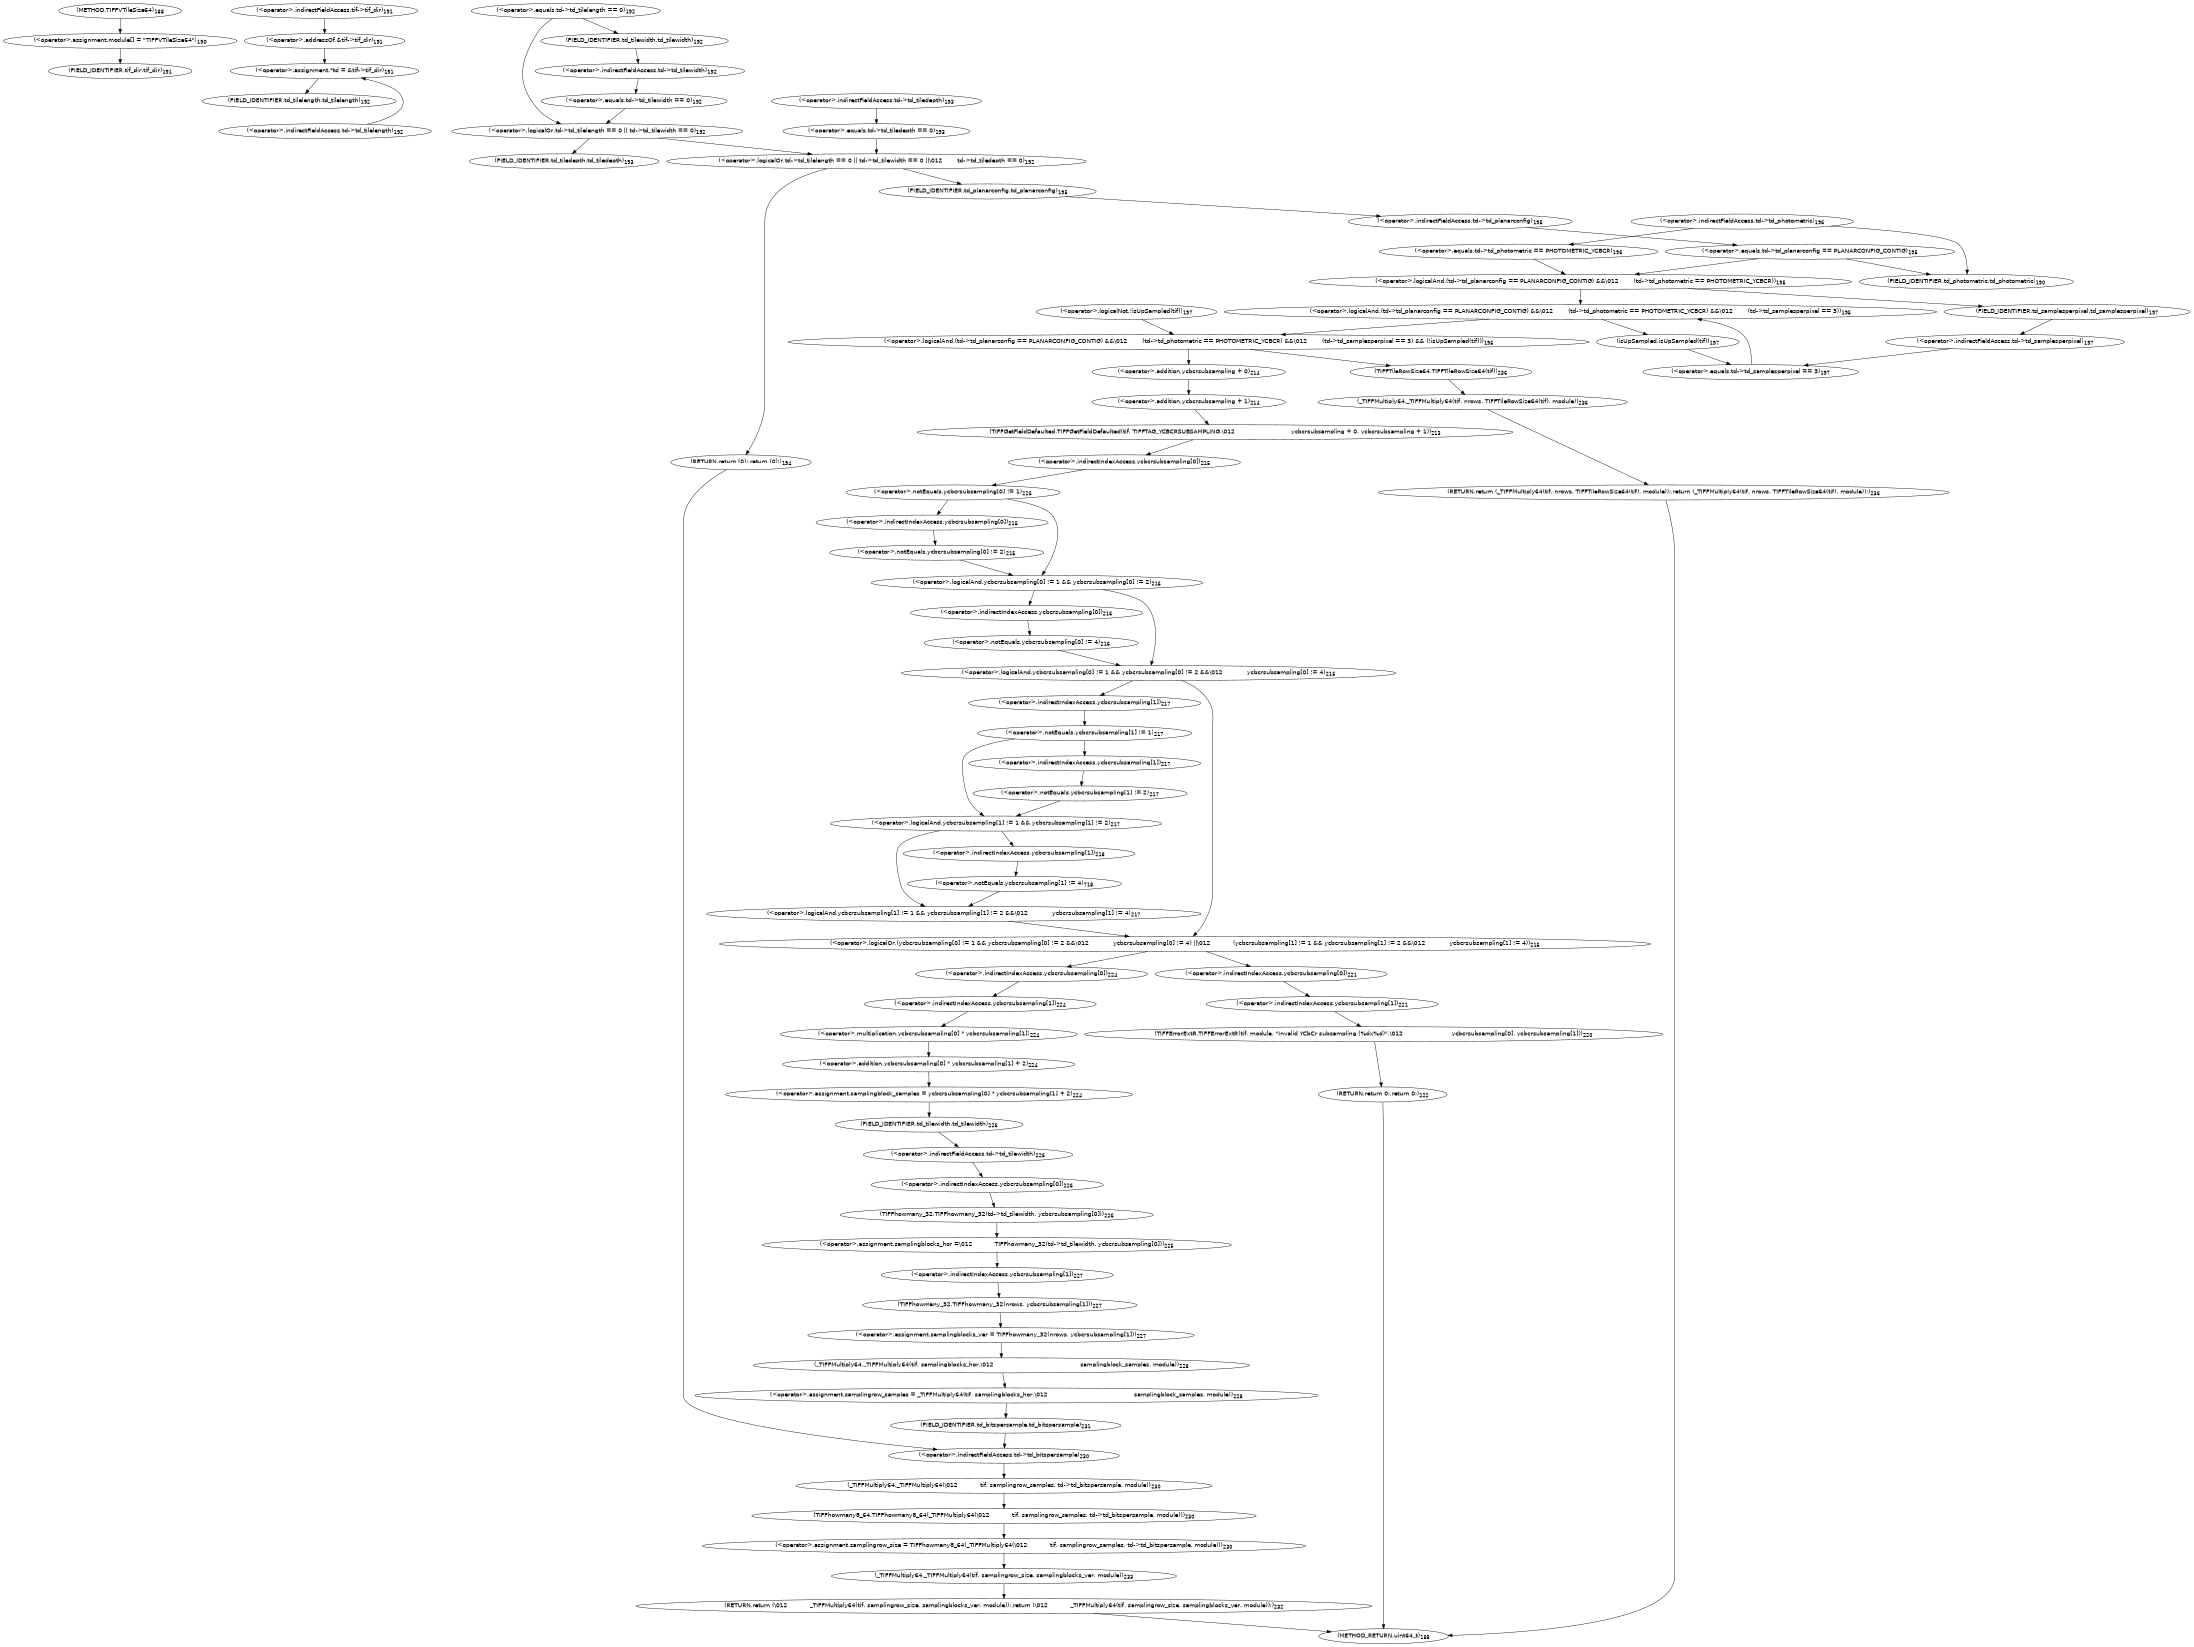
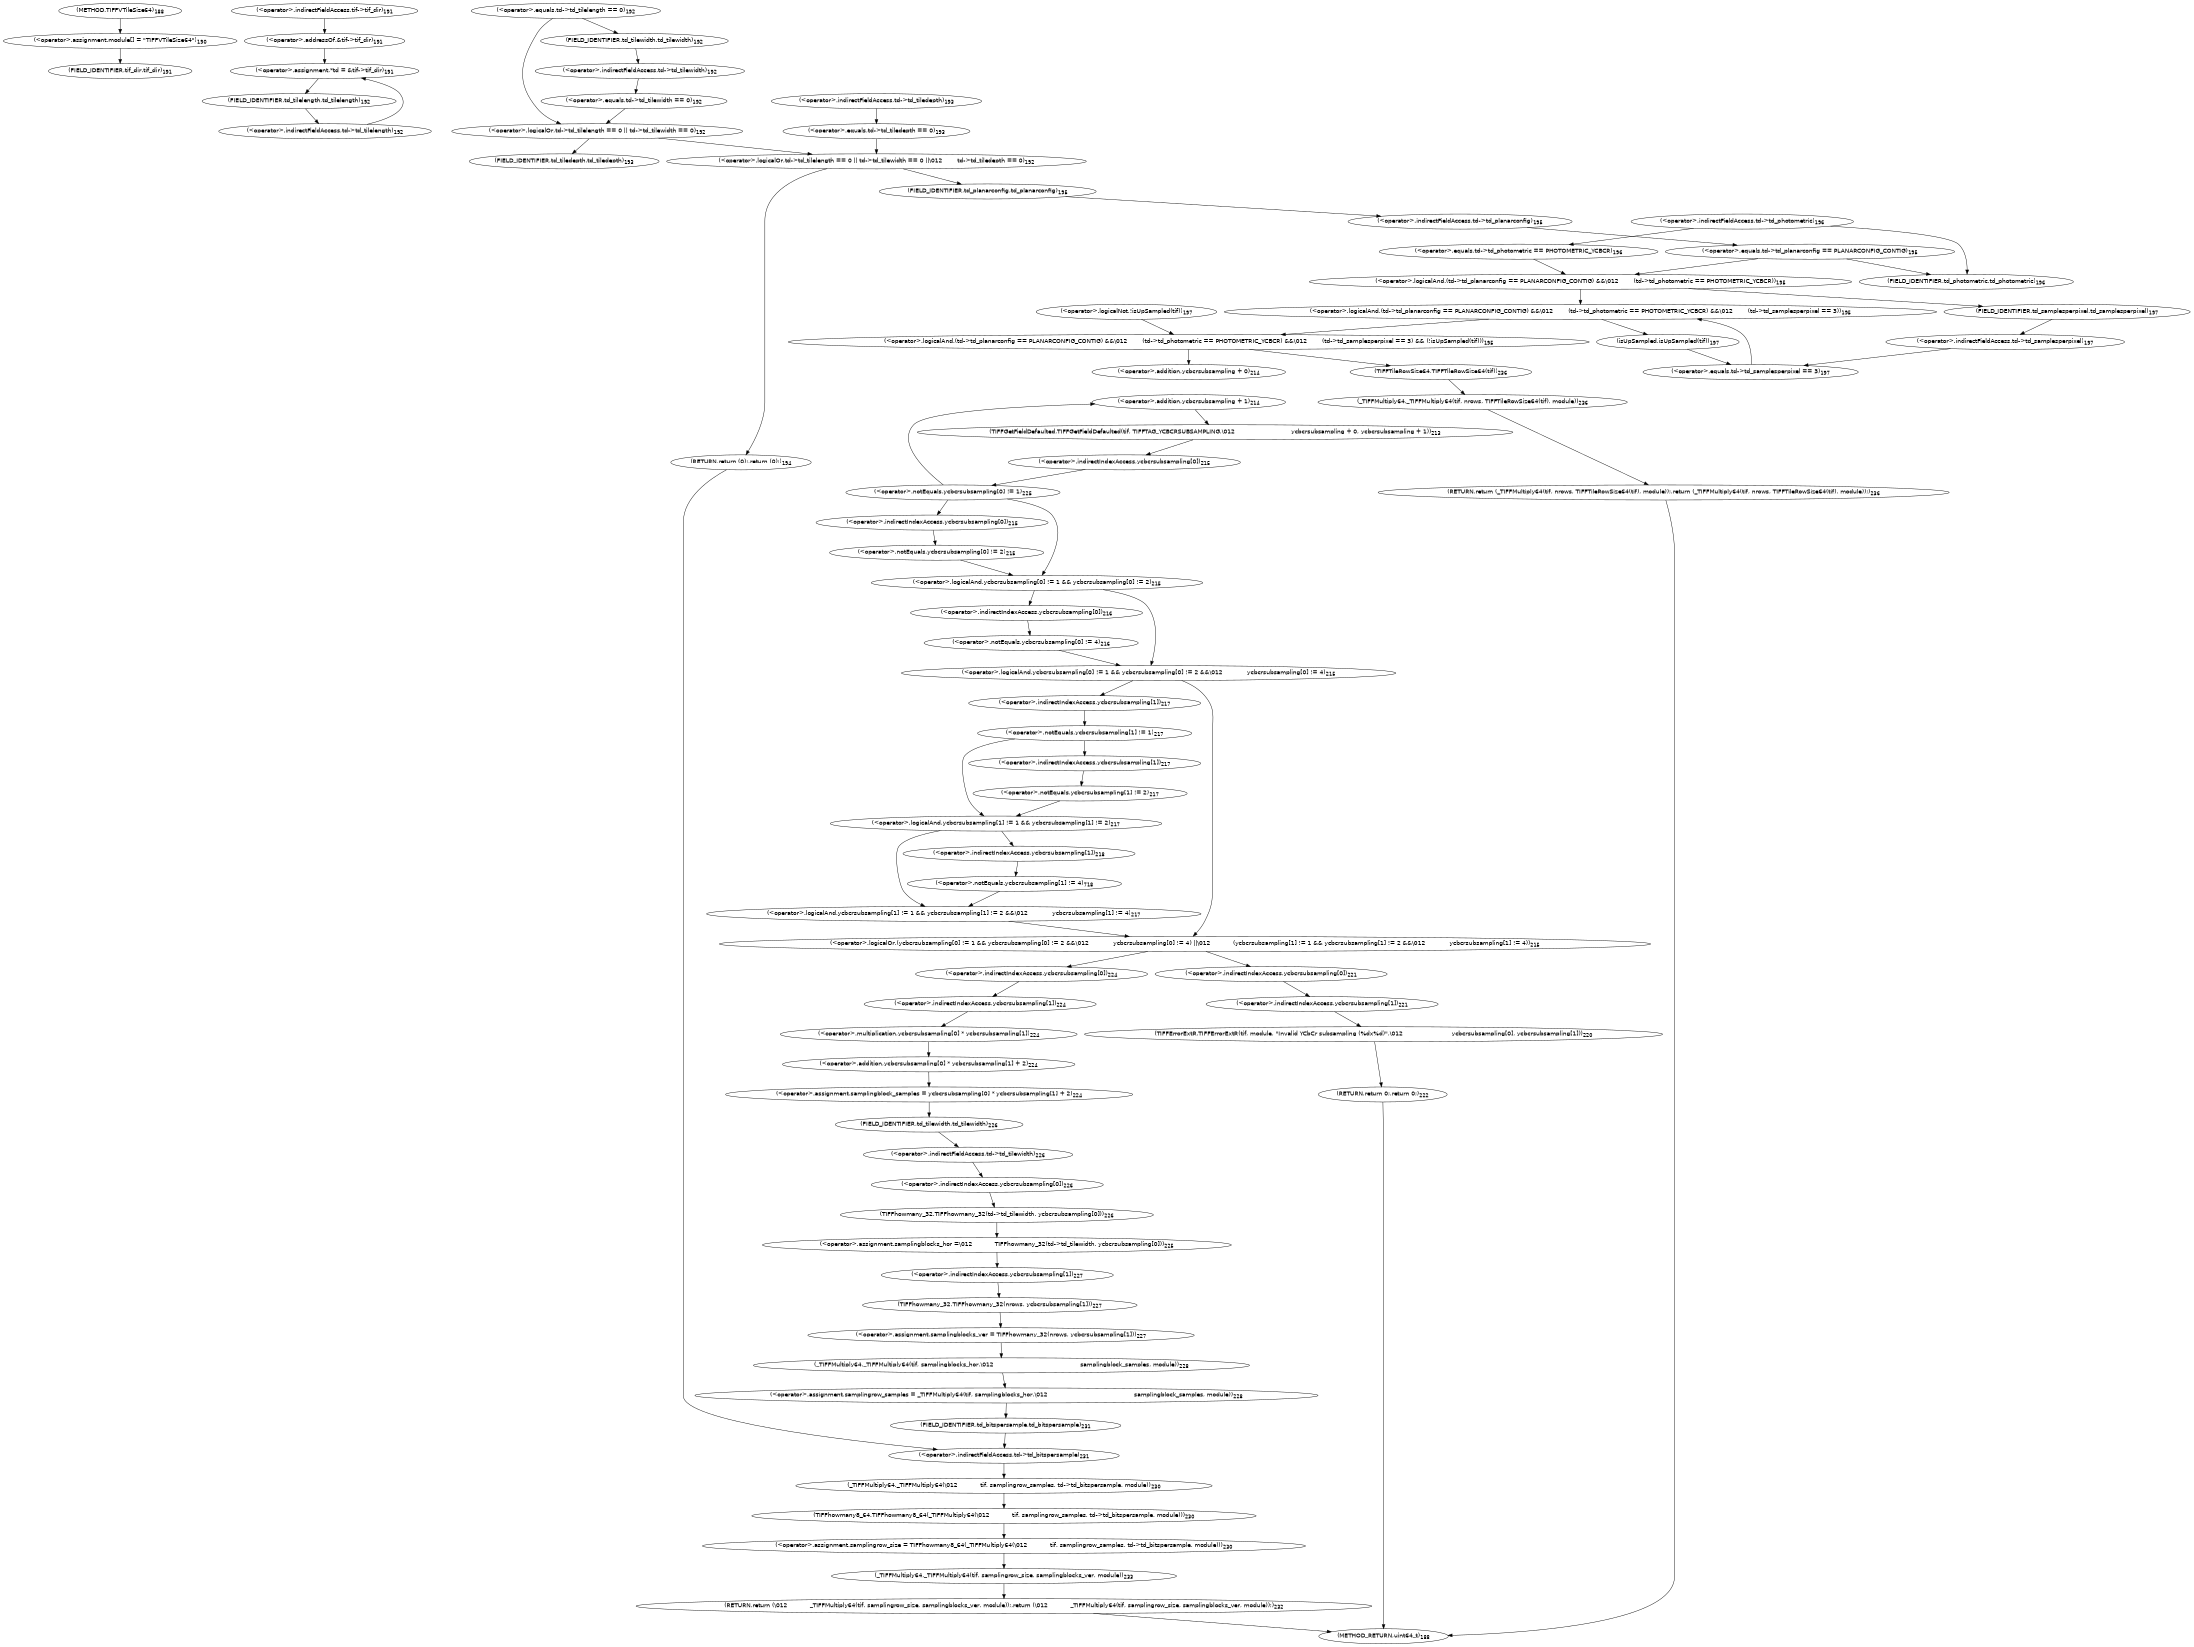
none -> (311, 115)
(2041, 281) -> (2041, 281)
(1189, 385) -> (964, 412)
(1084, 1455) -> (1084, 1455)
